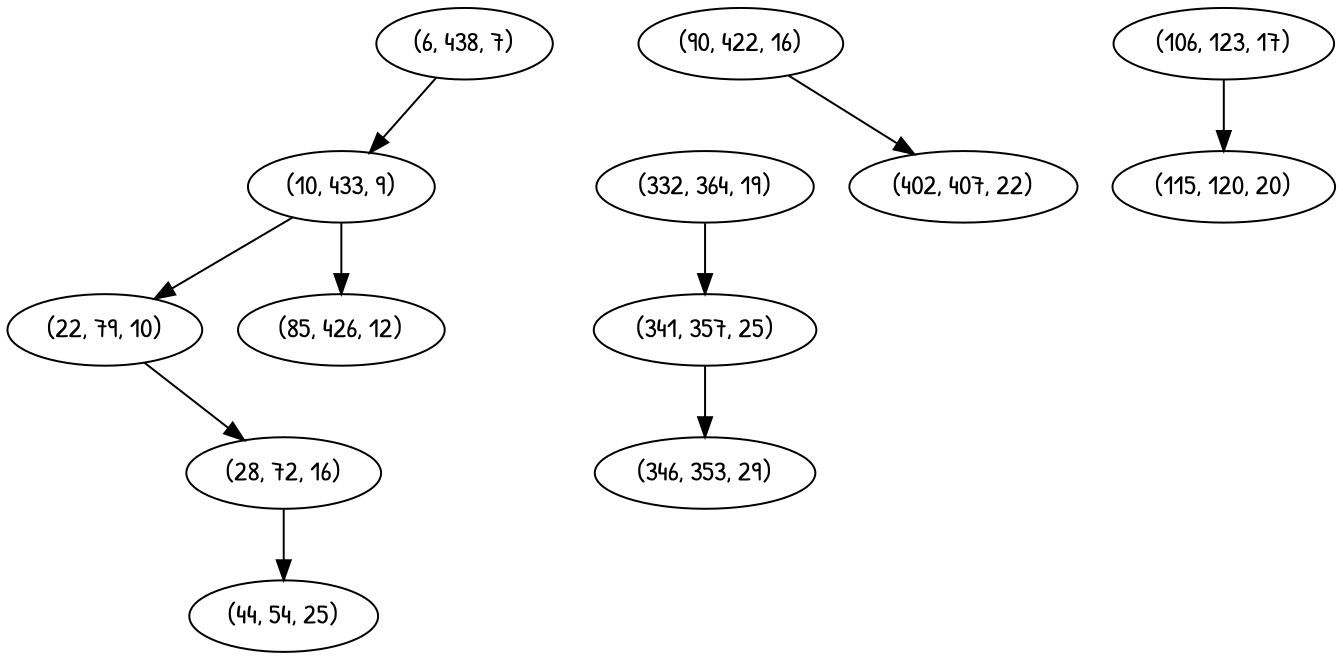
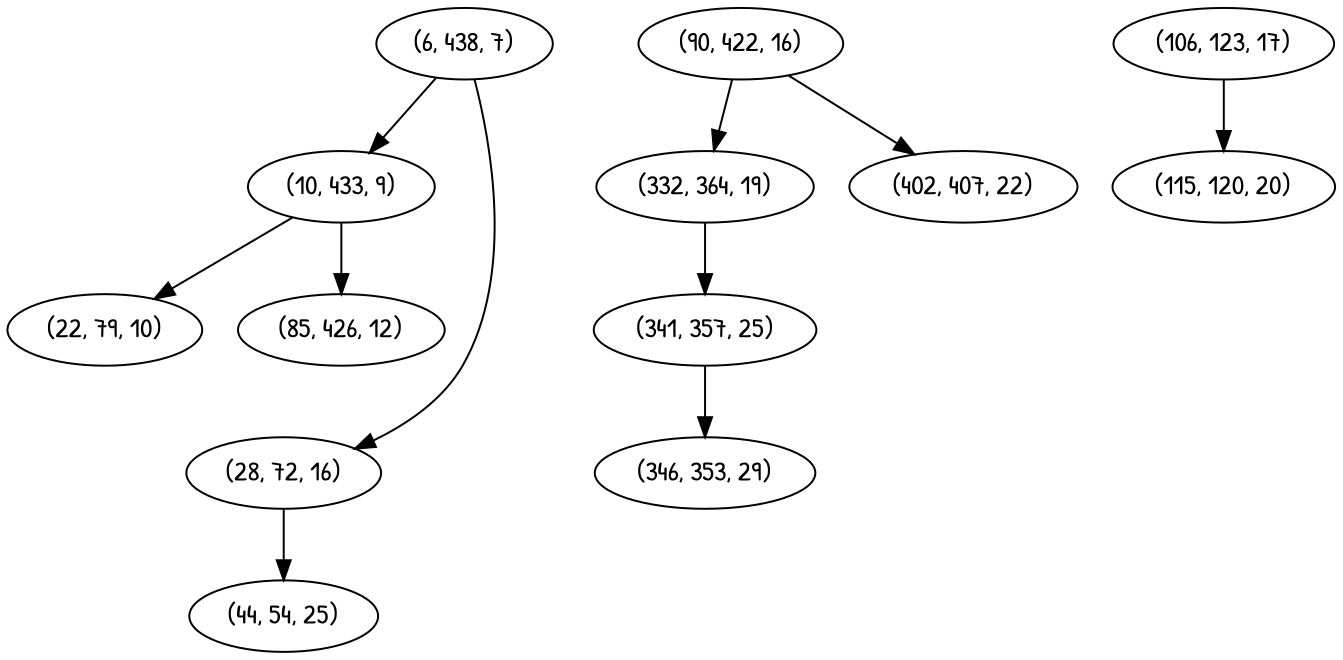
none -> (726, 105)
(186, 395) -> (490, 283)
